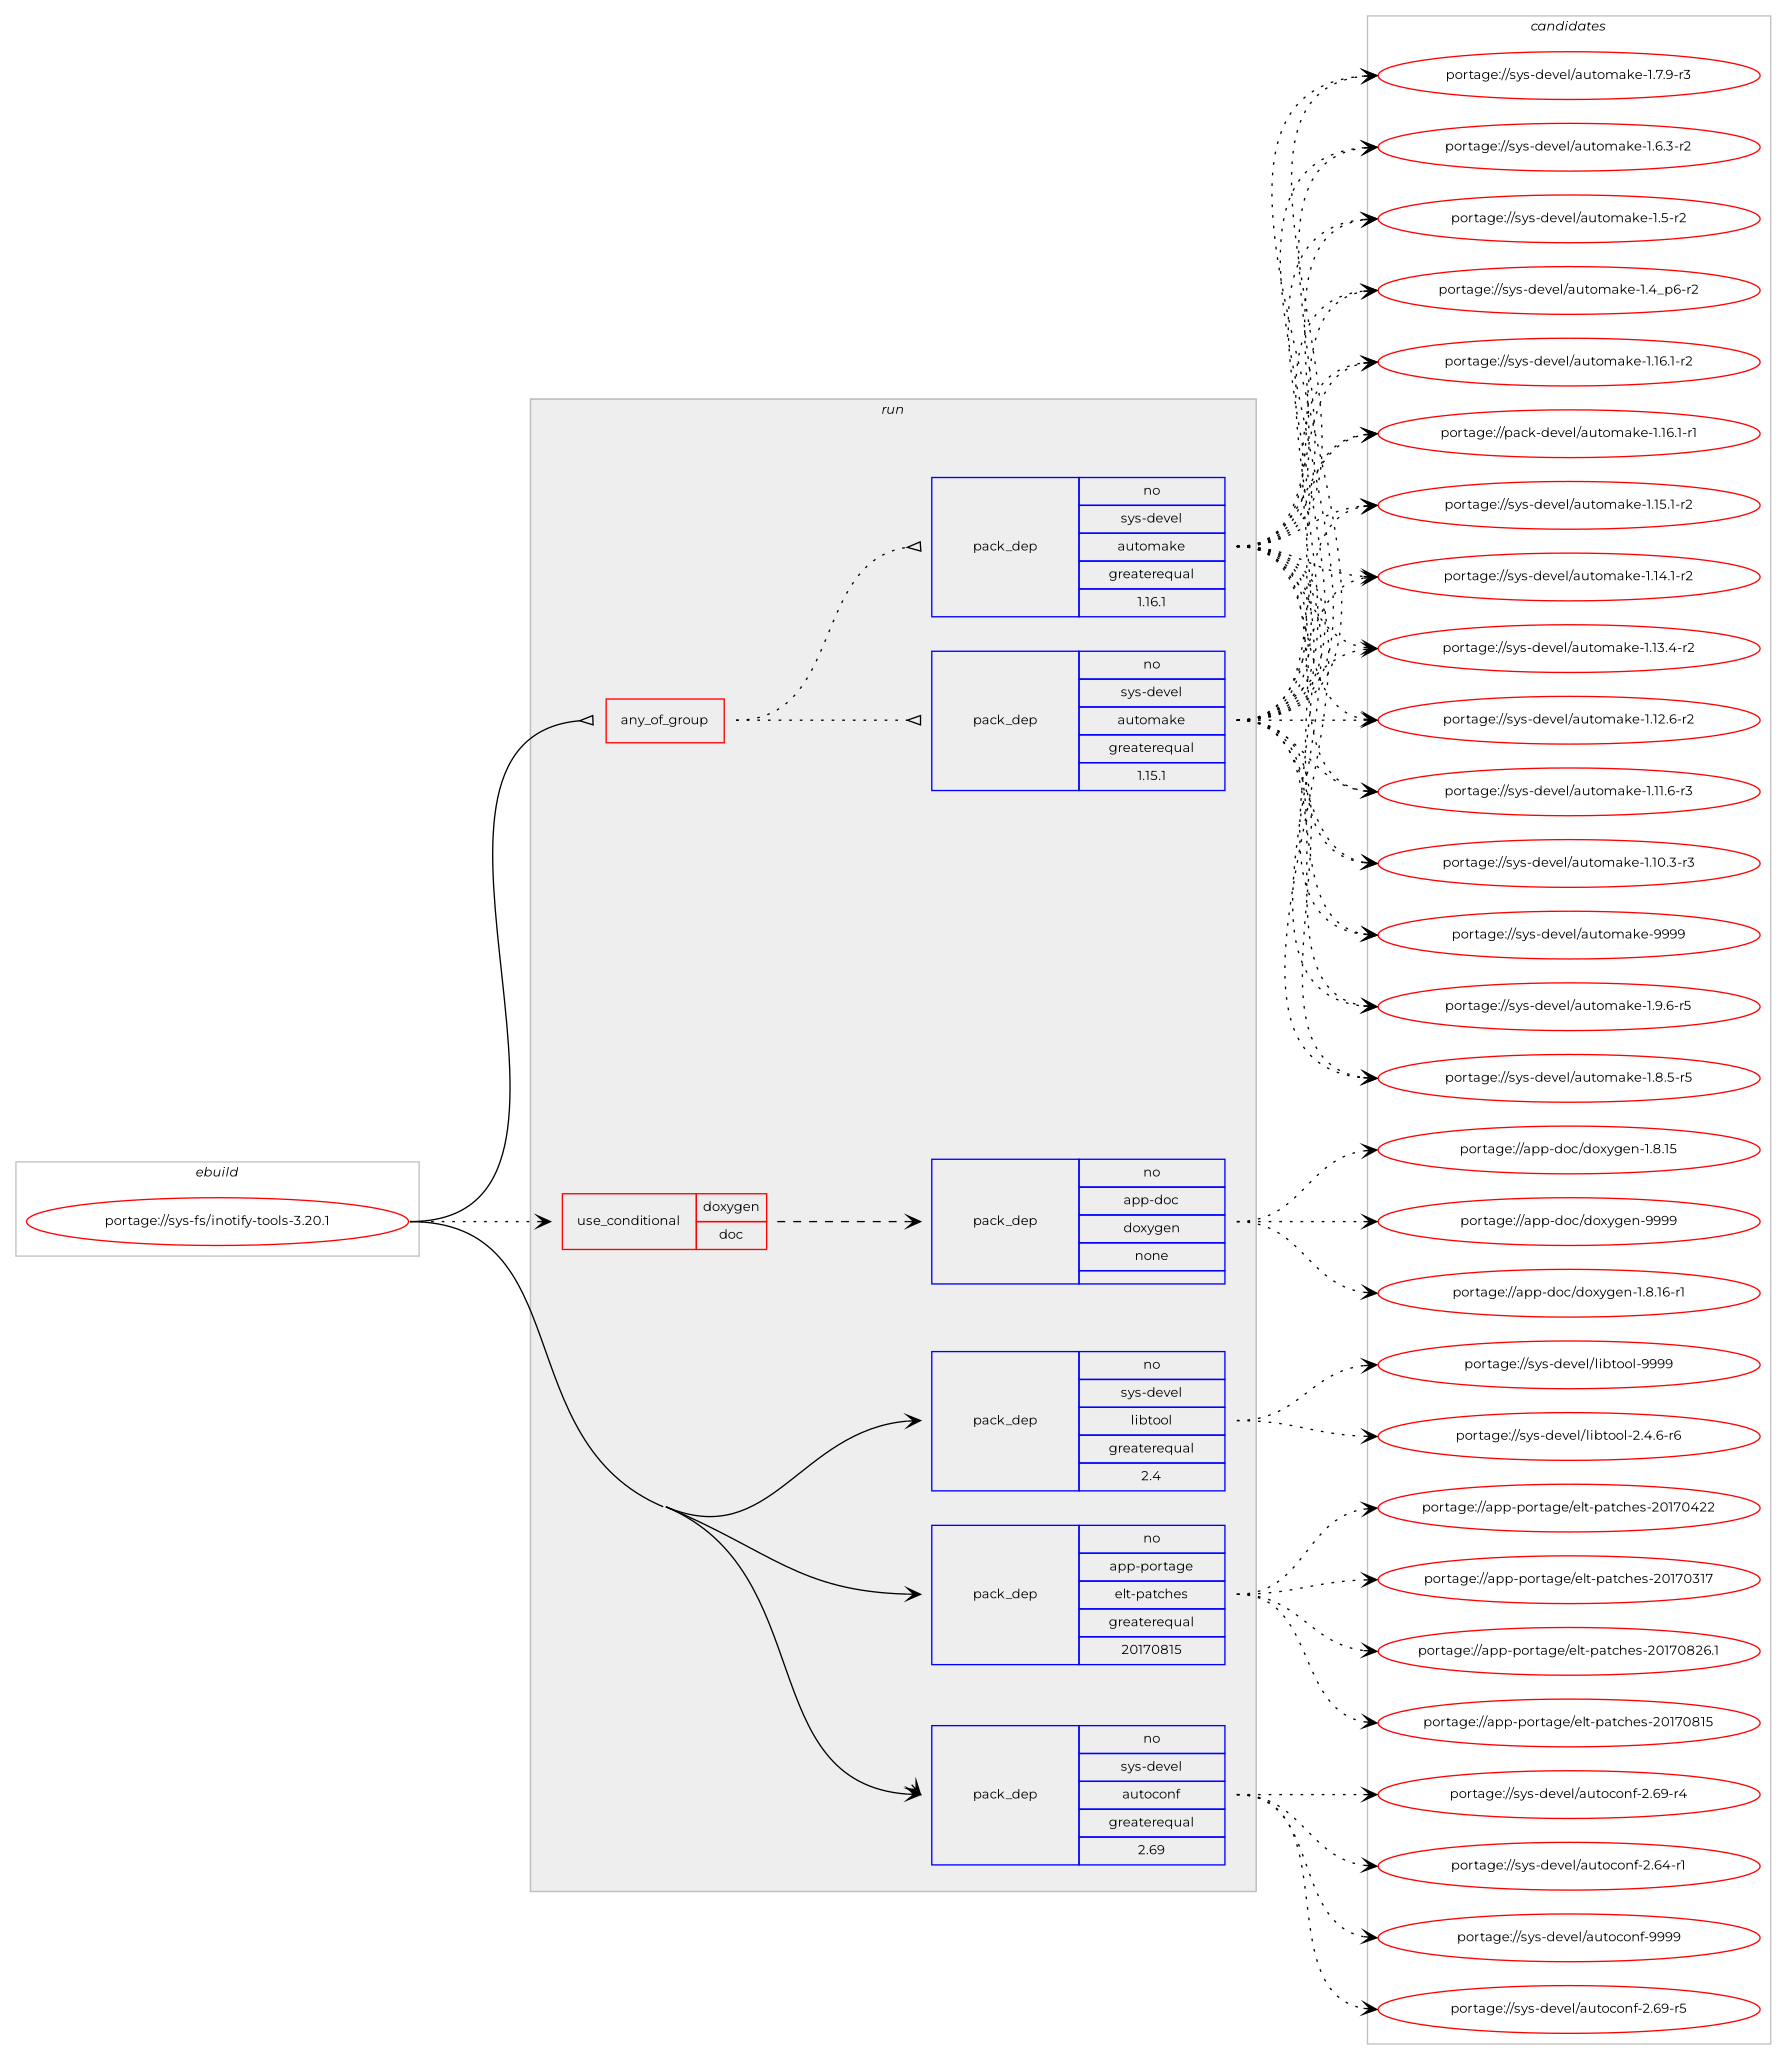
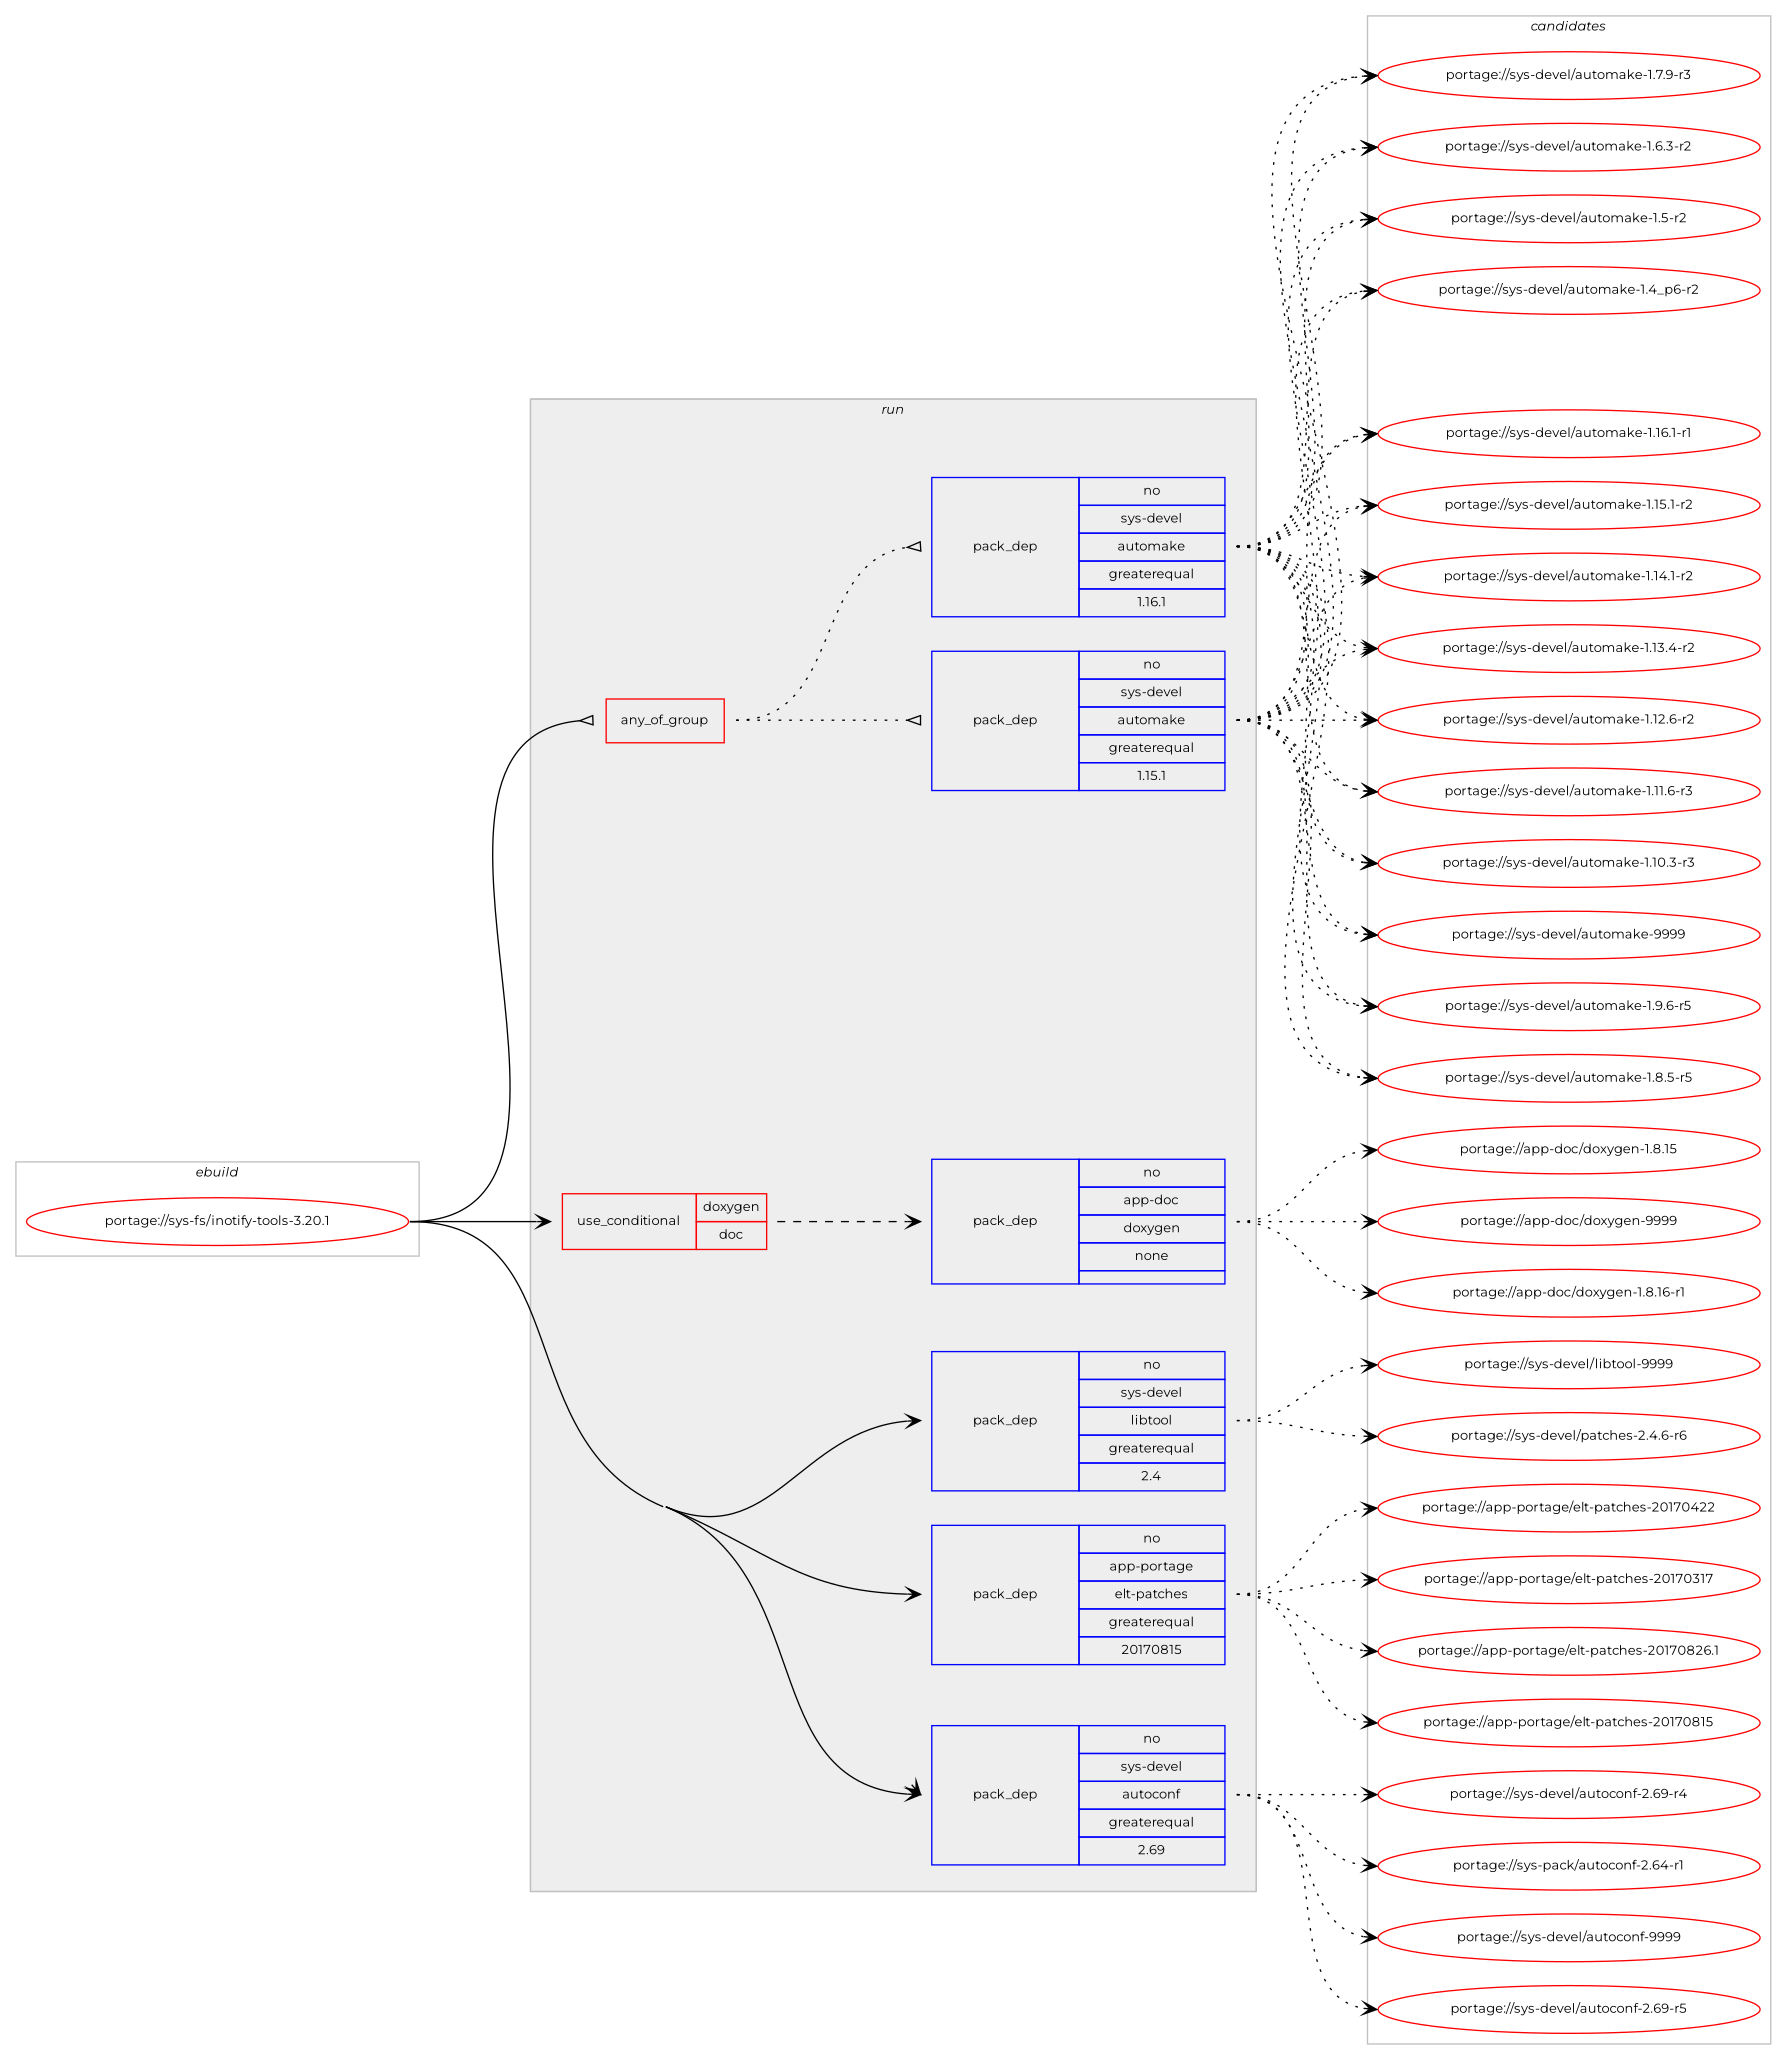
(1569, 362) -> none
(1569, 434) -> (1569, 434)
(473, 1222) -> (473, 1222)
(1569, 1436) -> (1569, 1436)
(1569, 1866) -> (1569, 1866)
